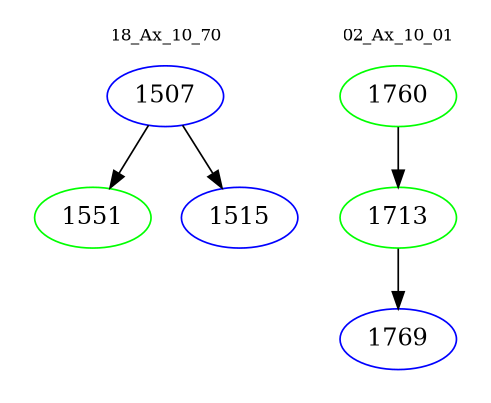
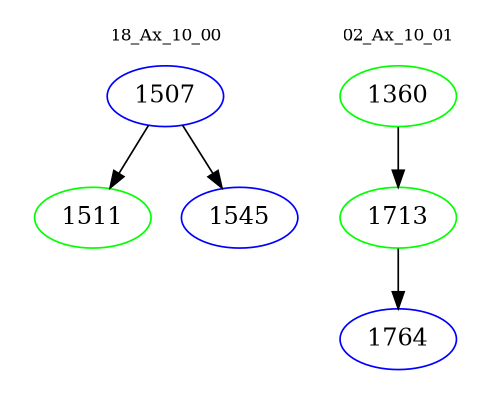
(166, 36) -> (166, 36)
(398, 96) -> (398, 96)
(93, 218) -> (93, 218)
(240, 218) -> (240, 218)
(398, 339) -> (398, 339)
